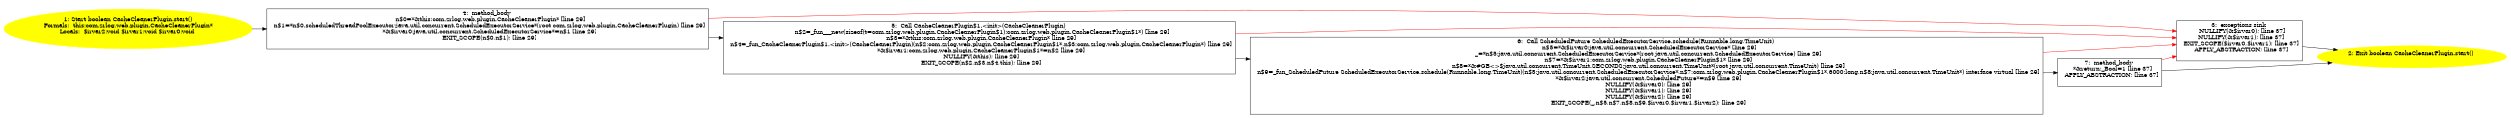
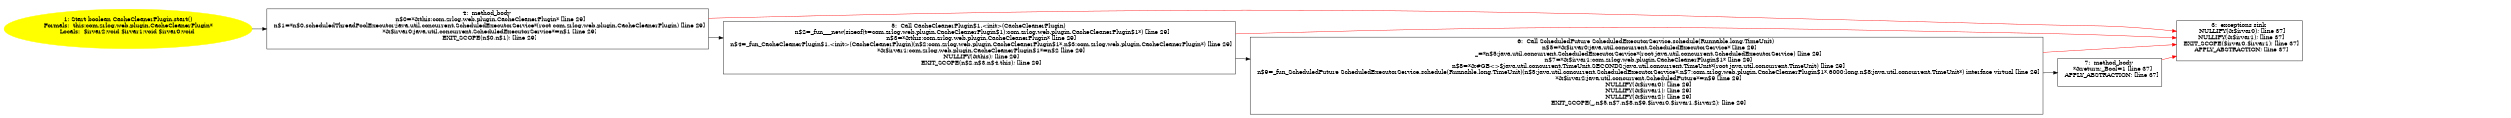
(2412, 57) -> none
